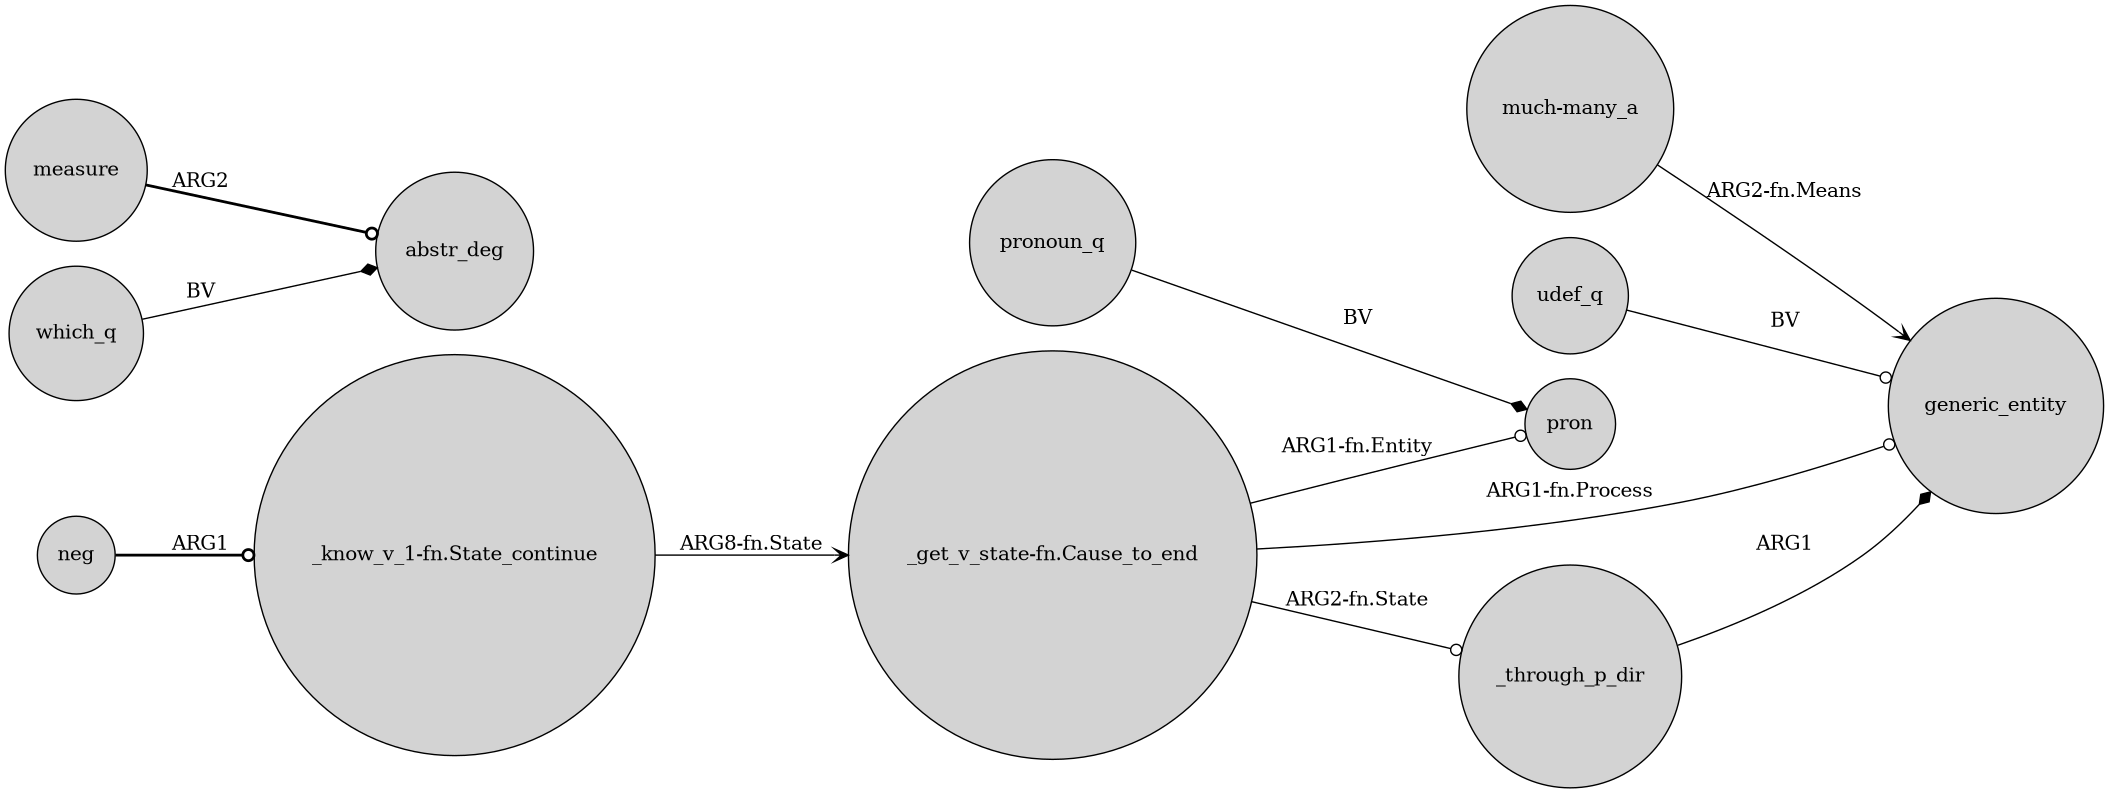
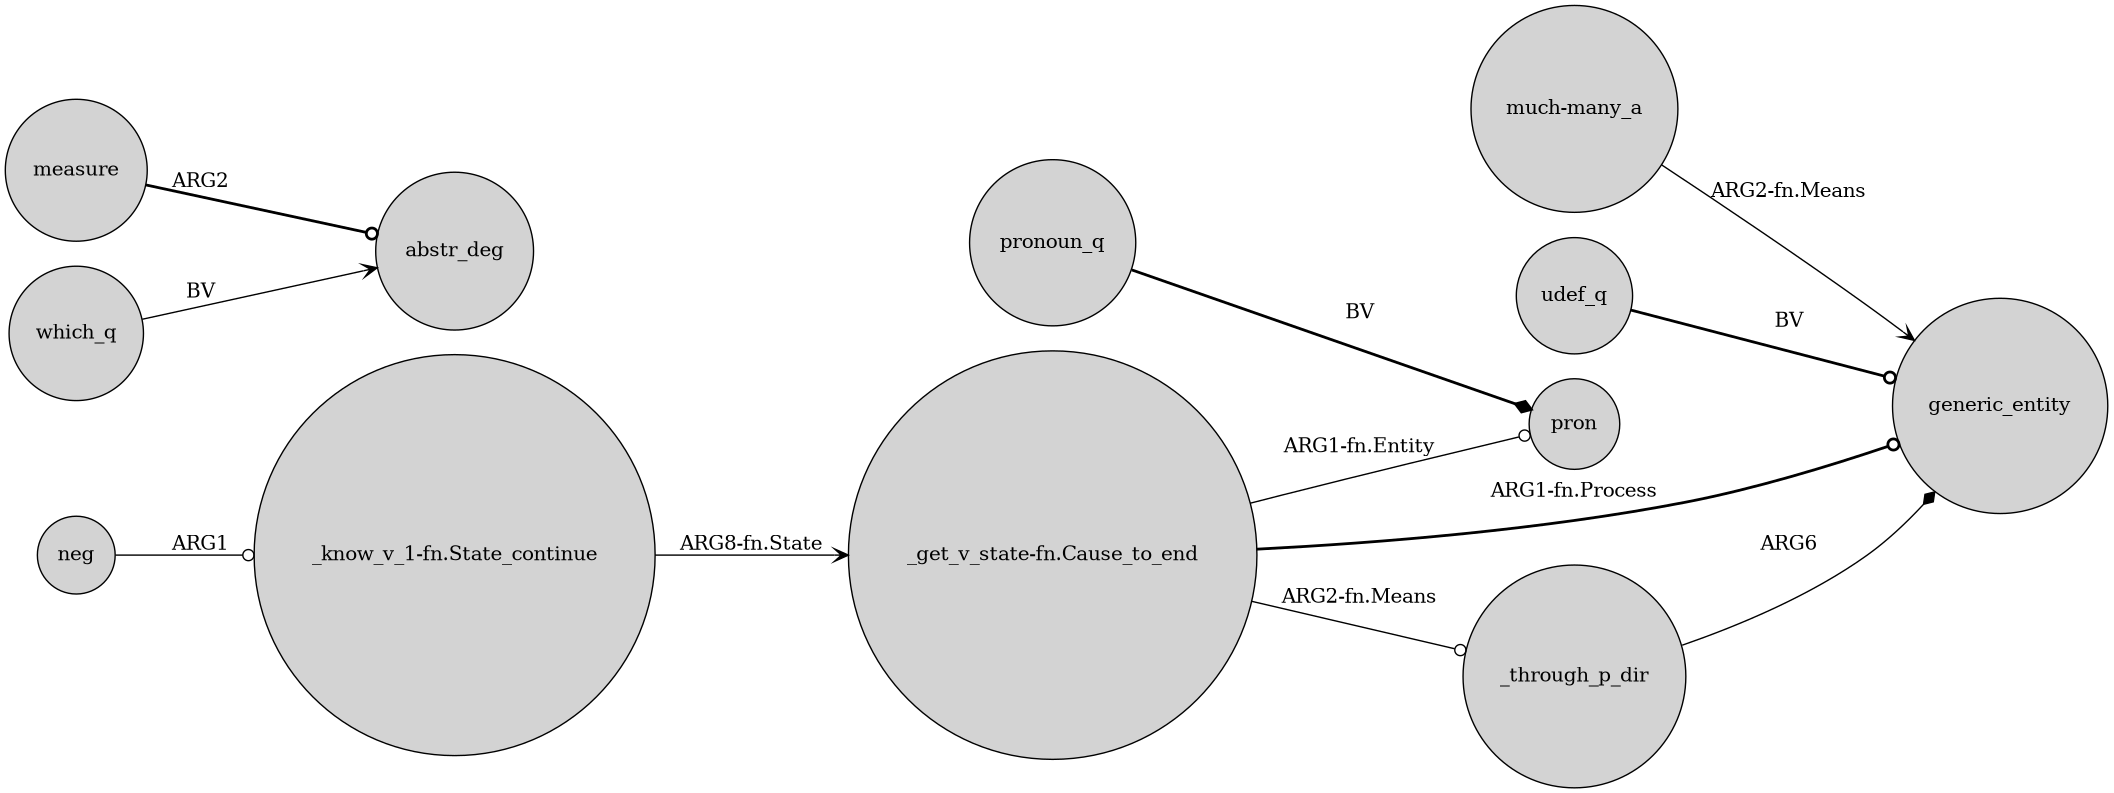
(251, 295) -> (253, 295)
(1321, 337) -> (1324, 337)
(1753, 343) -> (1758, 343)
(1574, 520) -> (1576, 520)
(1785, 545) -> (1789, 545)
(179, 555) -> (179, 555)
(1358, 600) -> (1360, 598)
